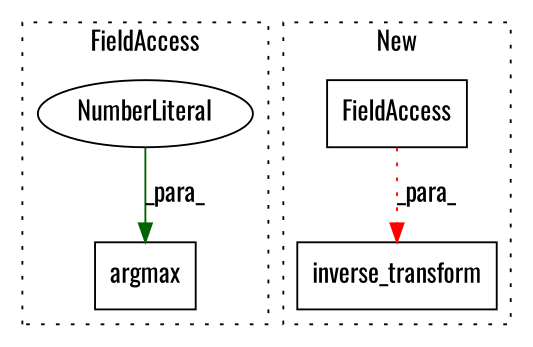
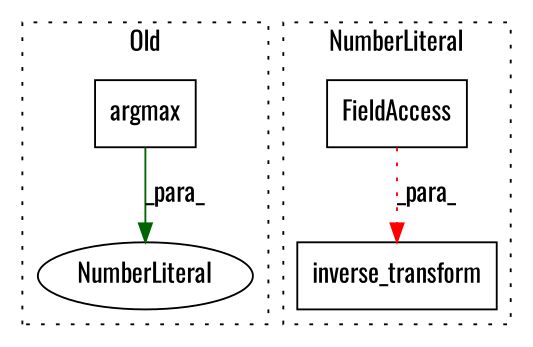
(145, 44) -> (145, 44)
(397, 44) -> (397, 44)
(145, 185) -> (145, 185)
